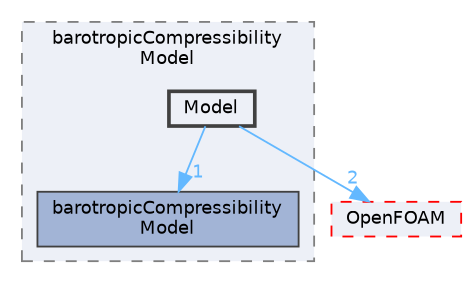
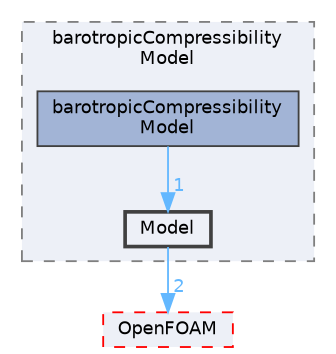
(195, 150) -> (168, 170)
